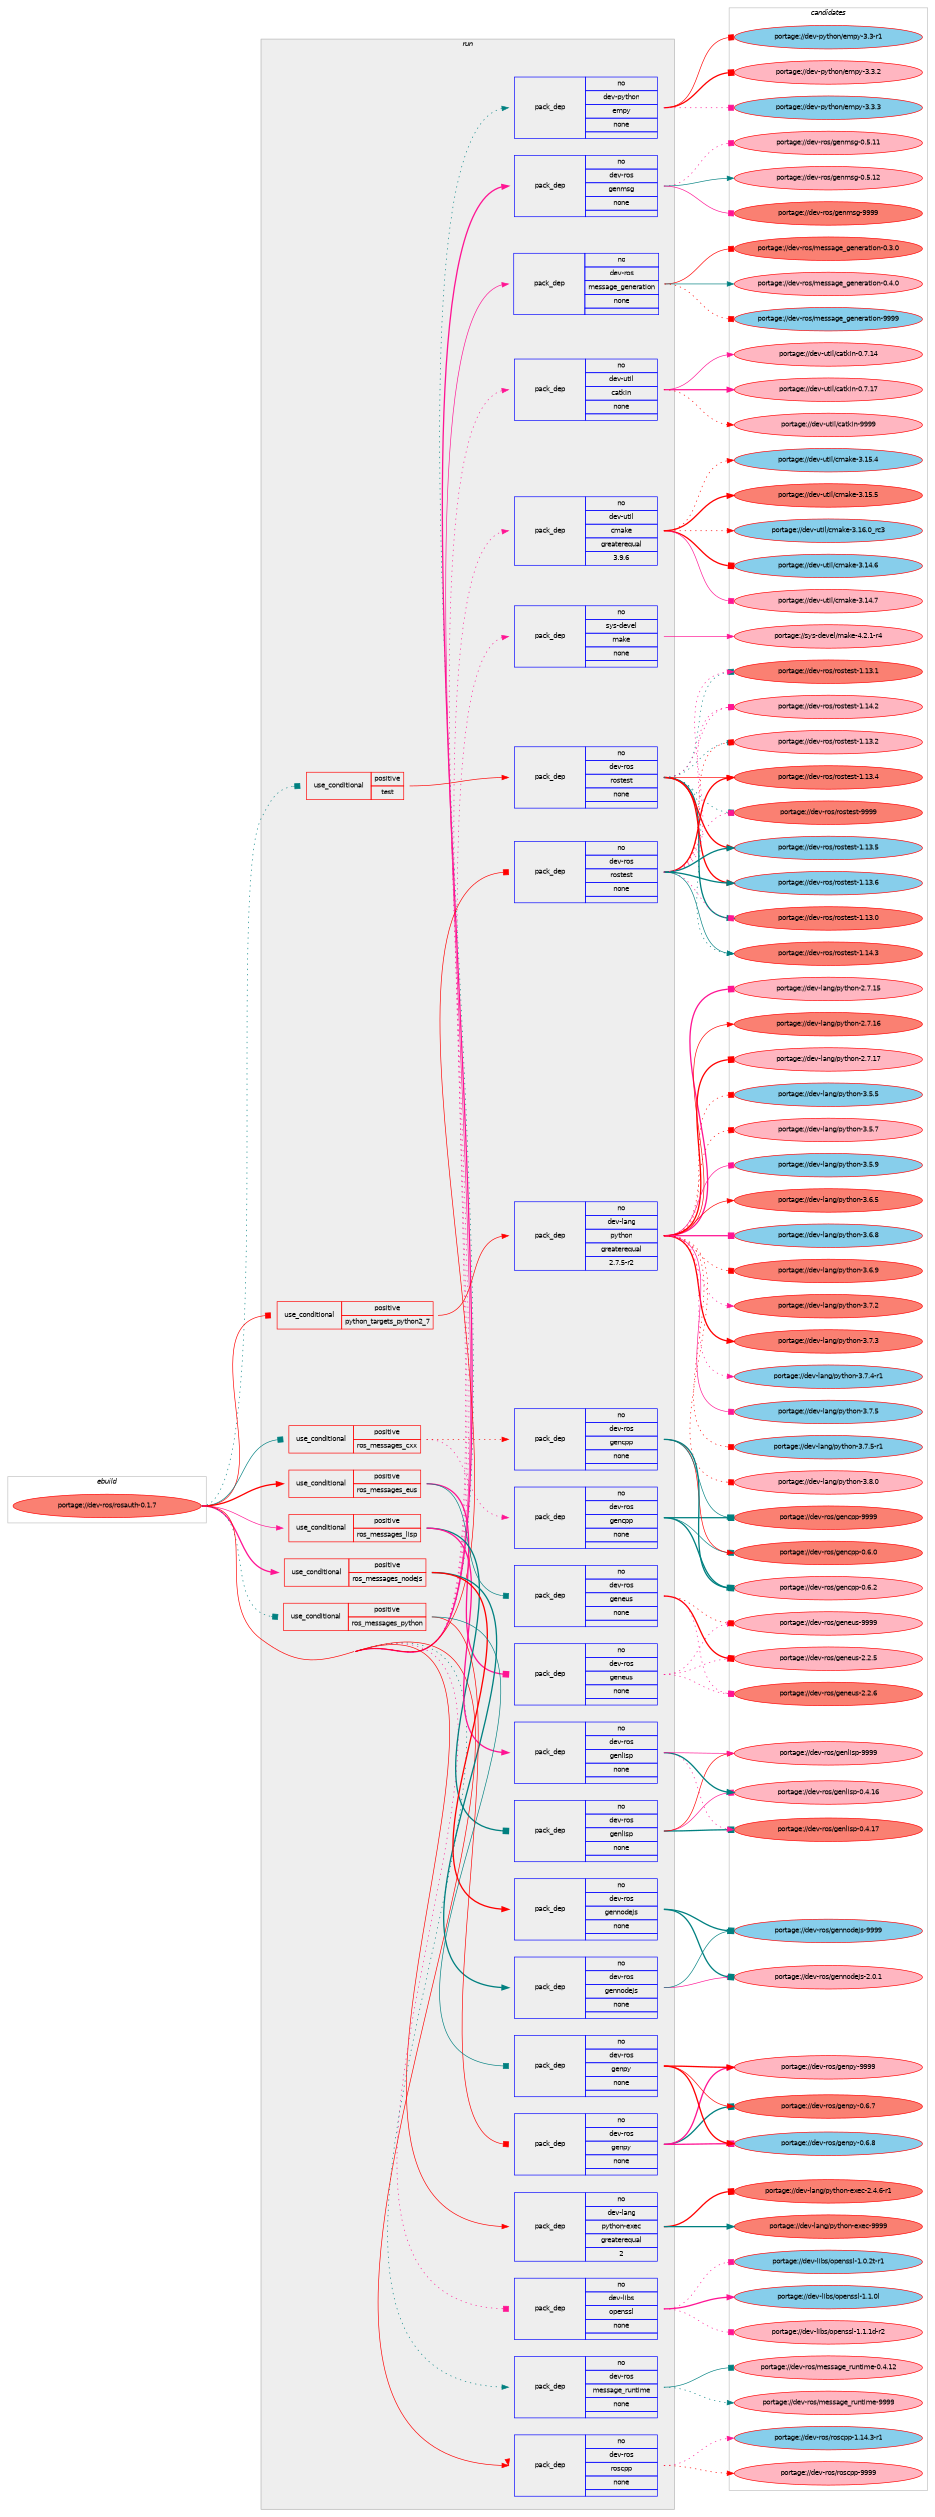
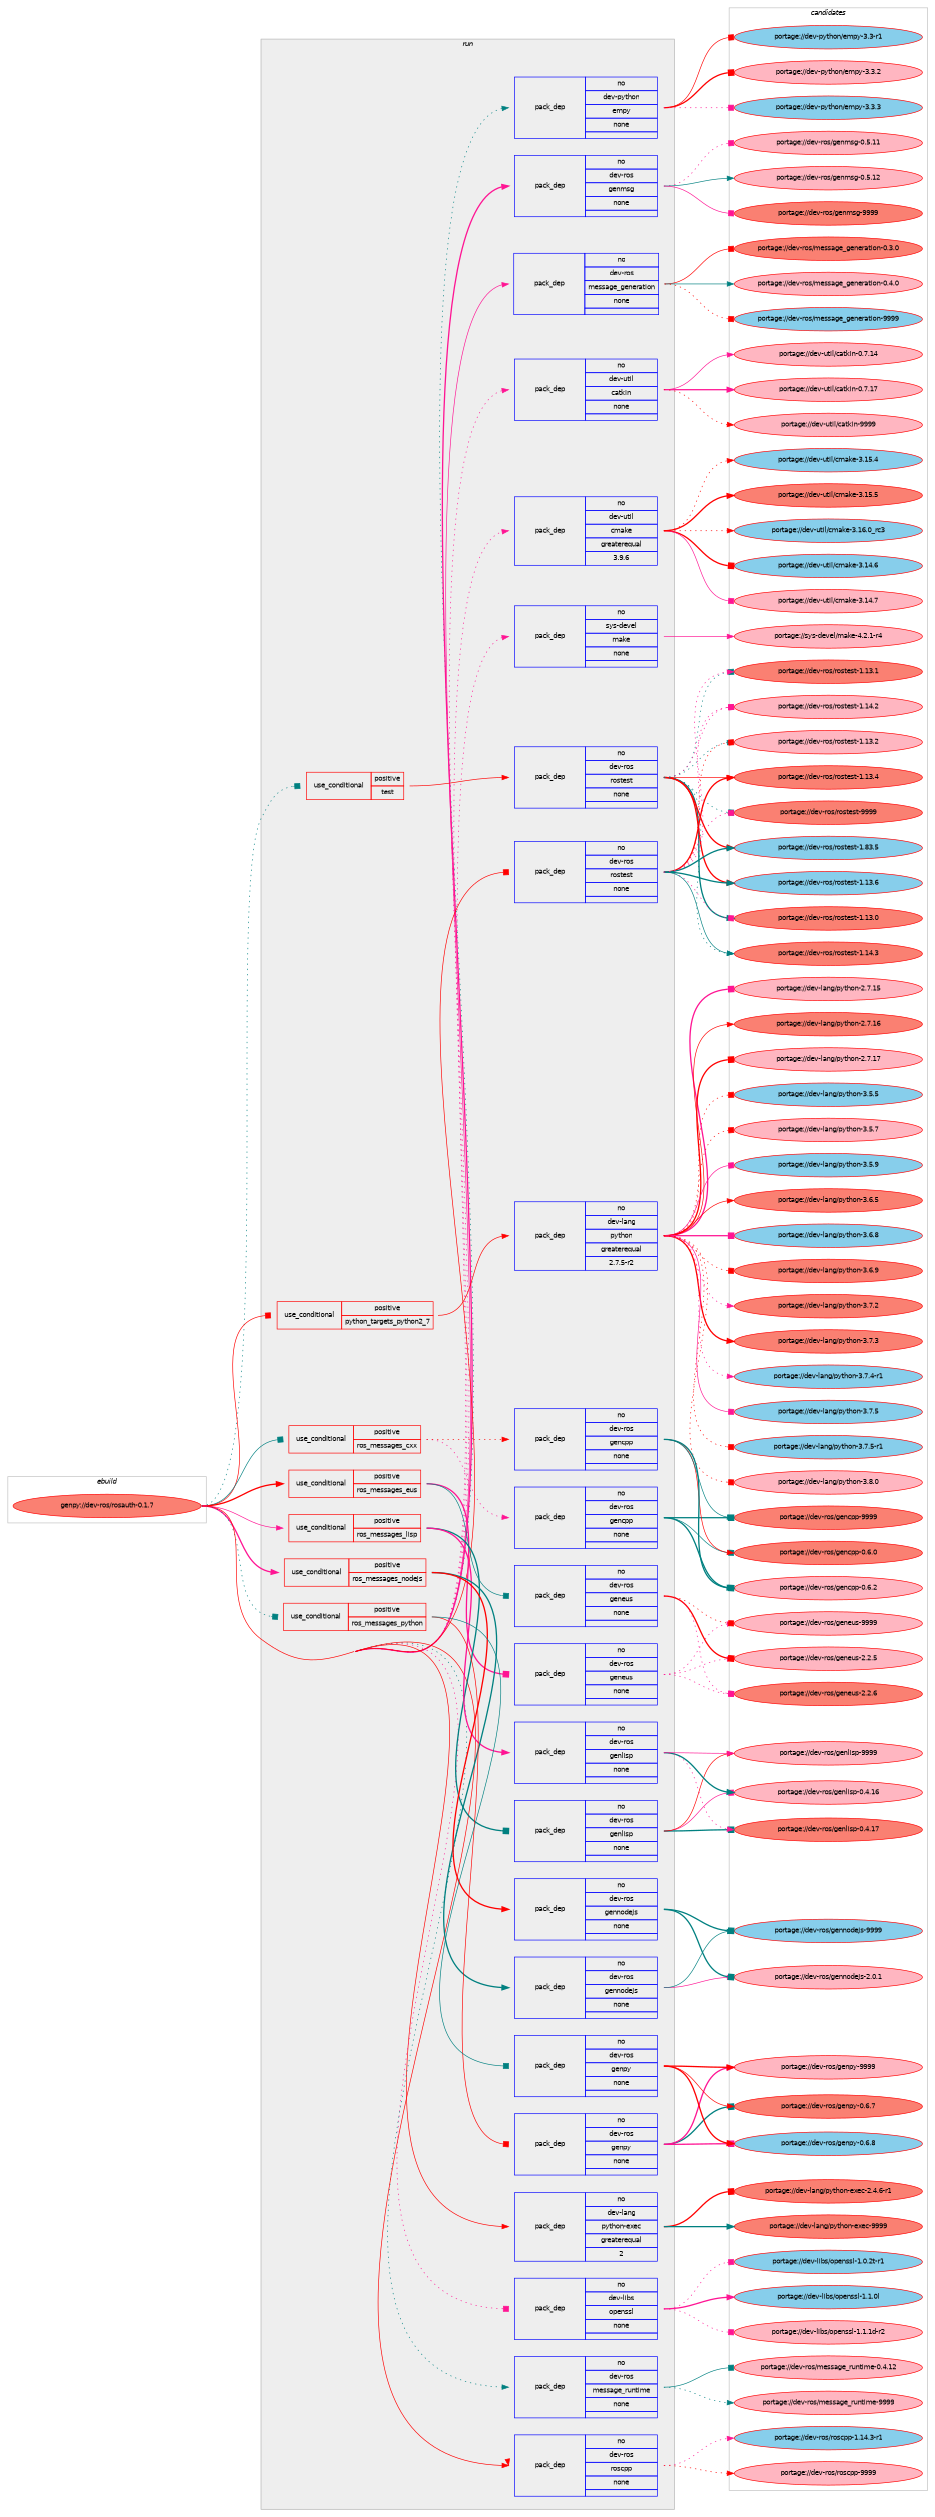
(828, 848) -> (828, 848)
(107, 1506) -> (107, 1506)
